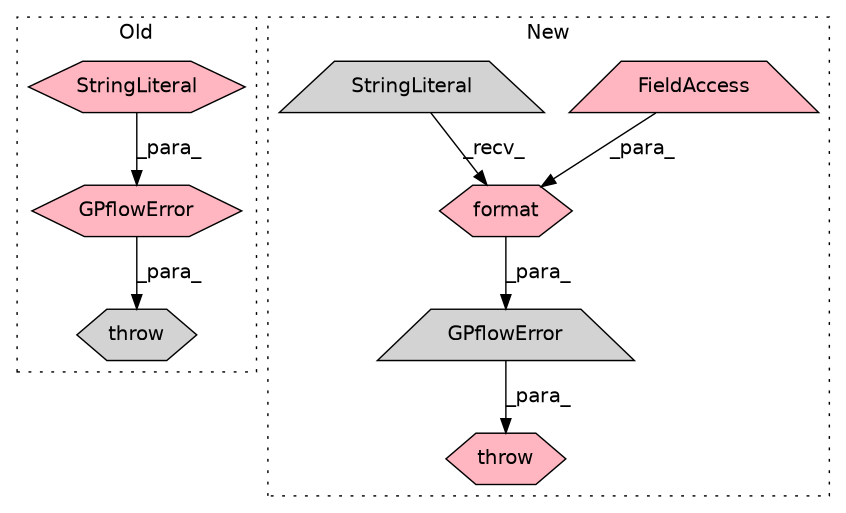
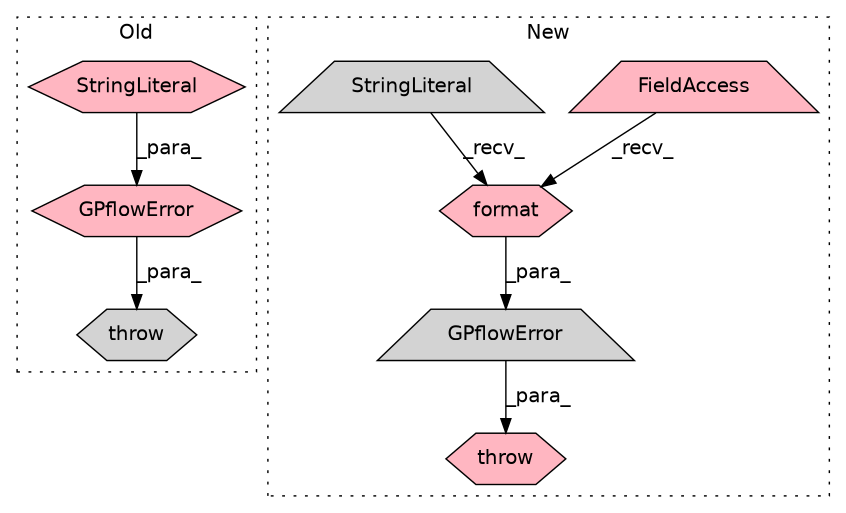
(643, 149) -> (643, 149)
